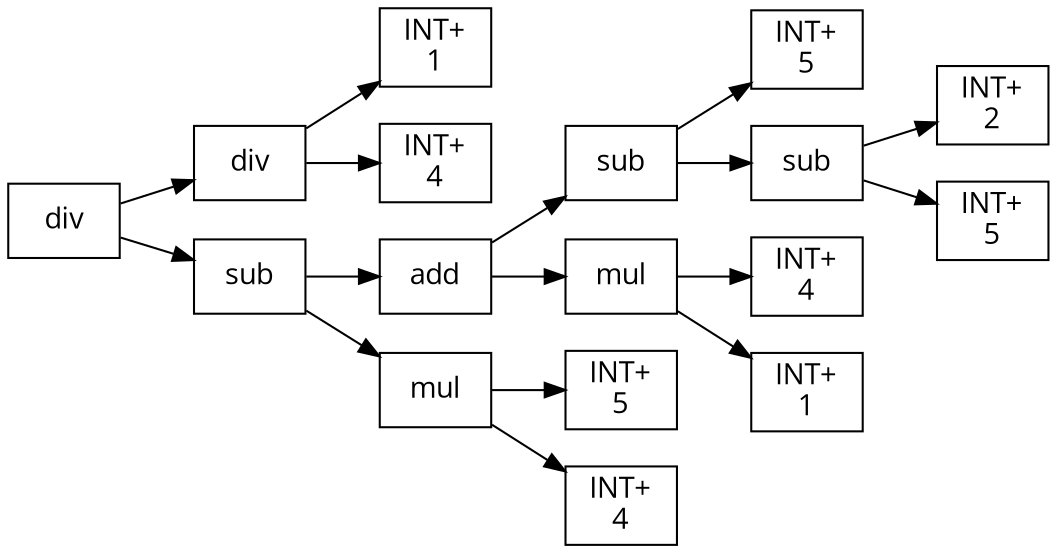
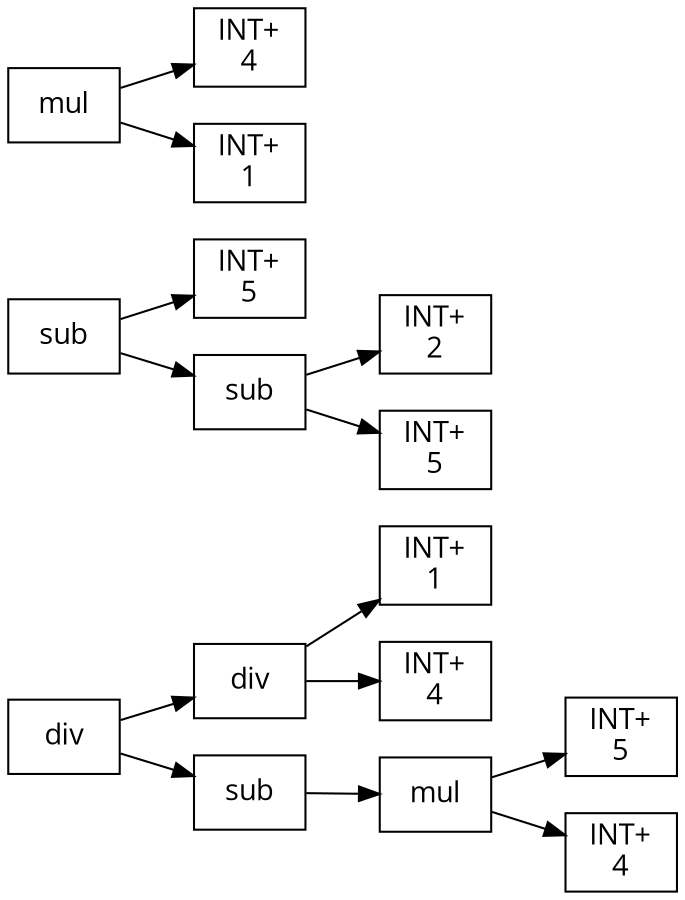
(435, 277) -> none
